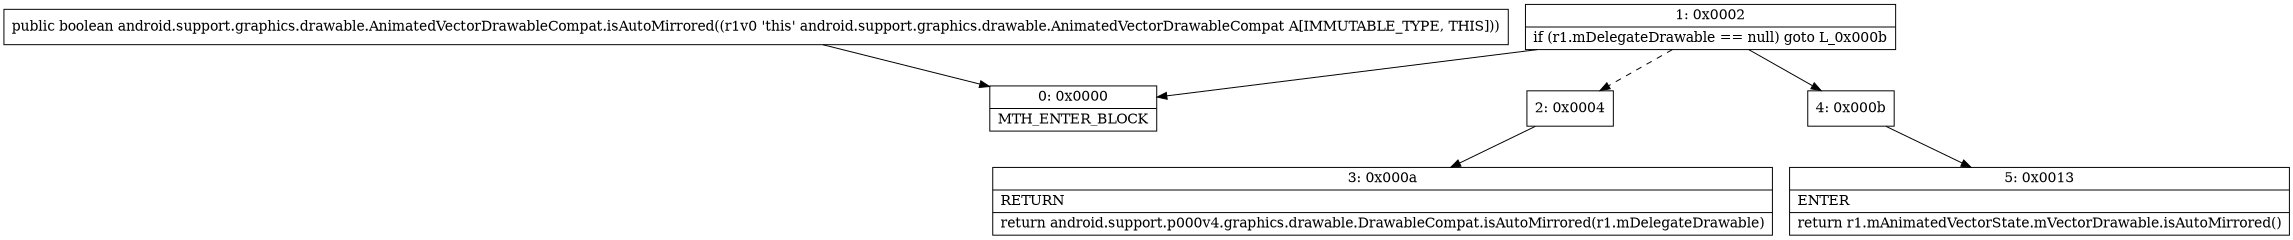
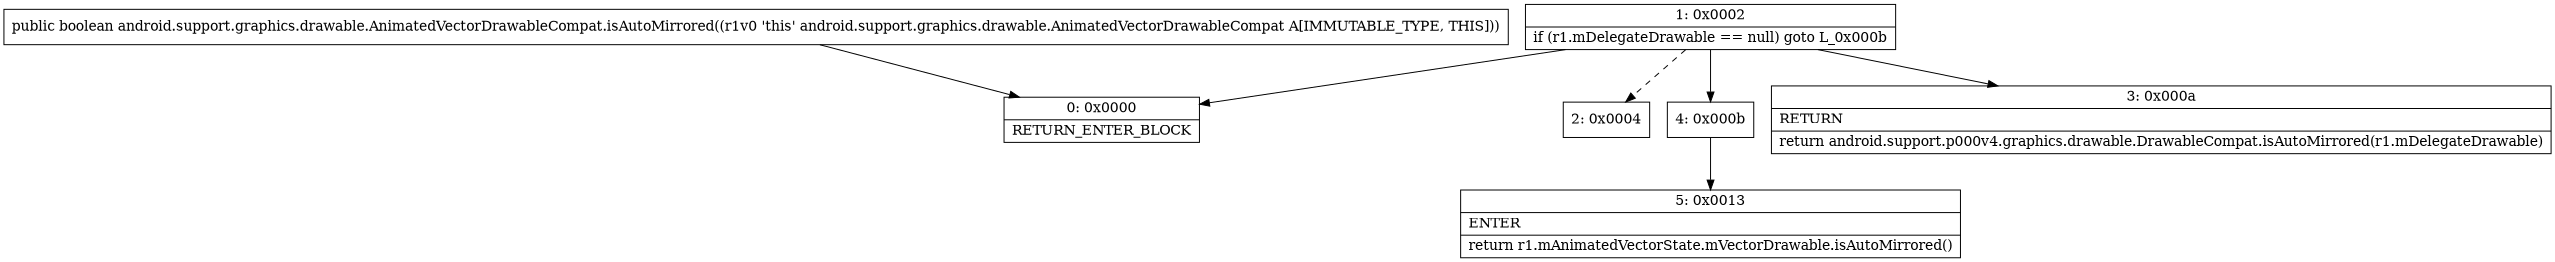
(1073, 119) -> (1102, 131)
(1497, 145) -> (1903, 67)
